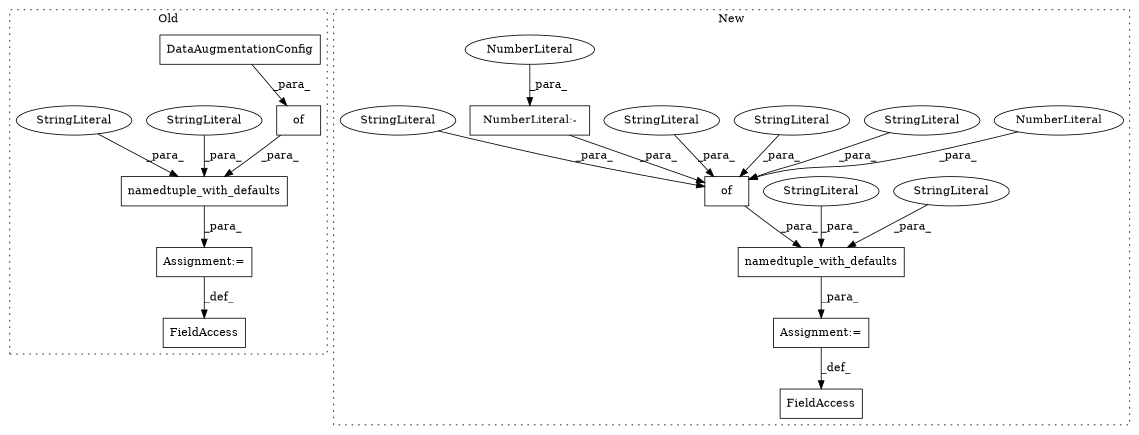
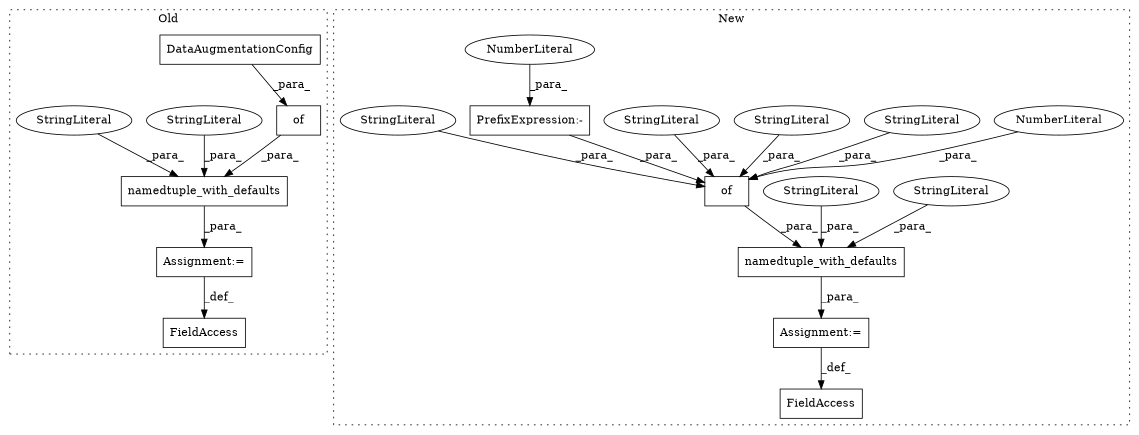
(530, 120) -> (530, 120)
